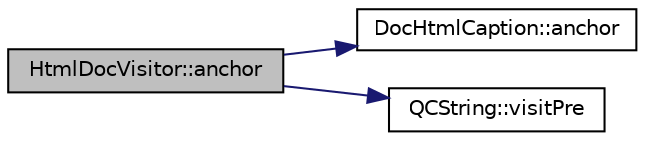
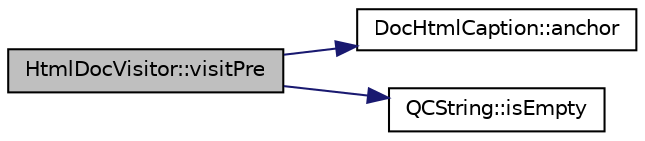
(146, 71) -> (146, 71)
(497, 110) -> (497, 110)
